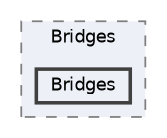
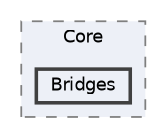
(83, 38) -> (83, 38)
